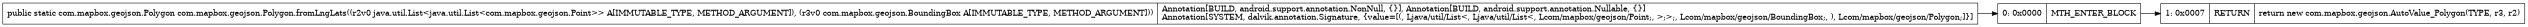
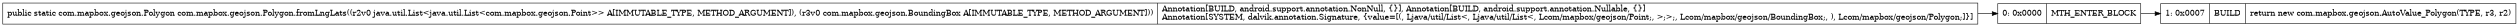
(2232, 13) -> (2227, 13)
